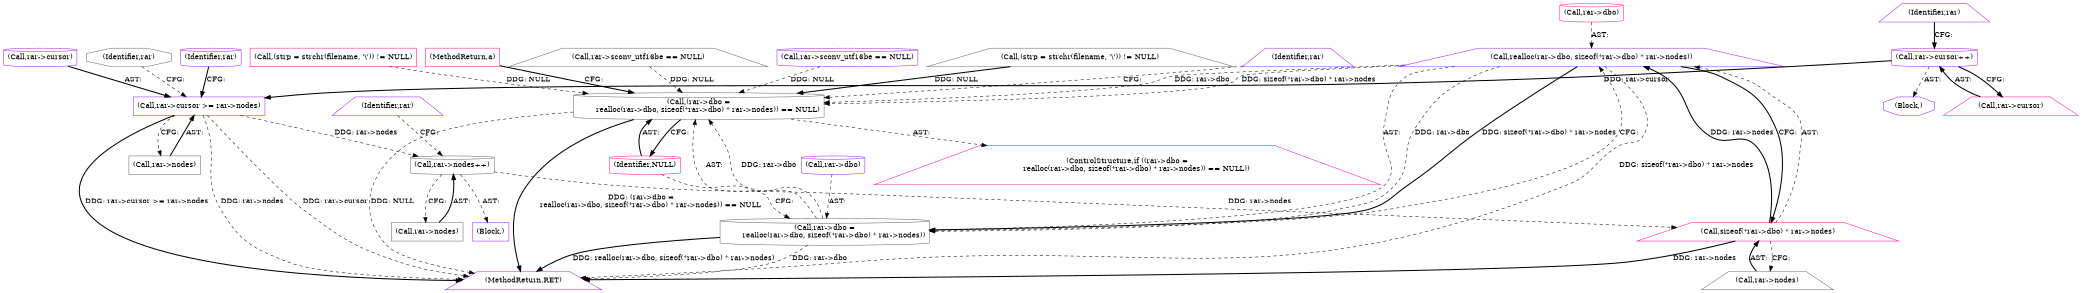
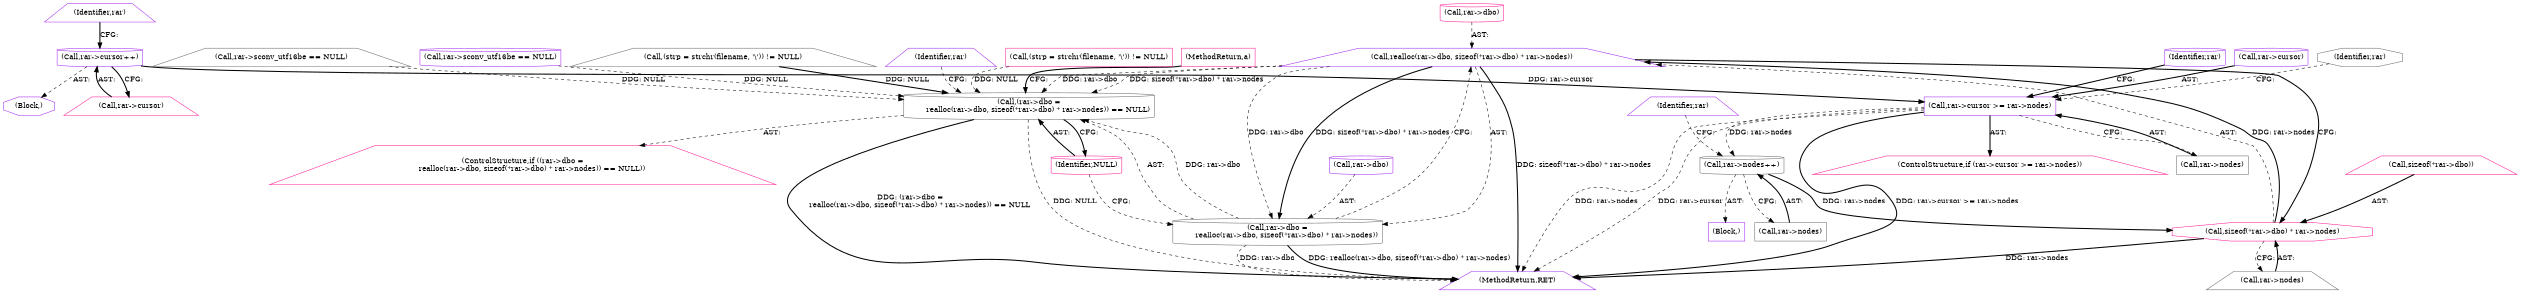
none -> (1990, 165)
none -> (2431, 165)
(1083, 203) -> (1961, 224)
(1768, 232) -> (2272, 232)
(1171, 258) -> (1516, 162)
